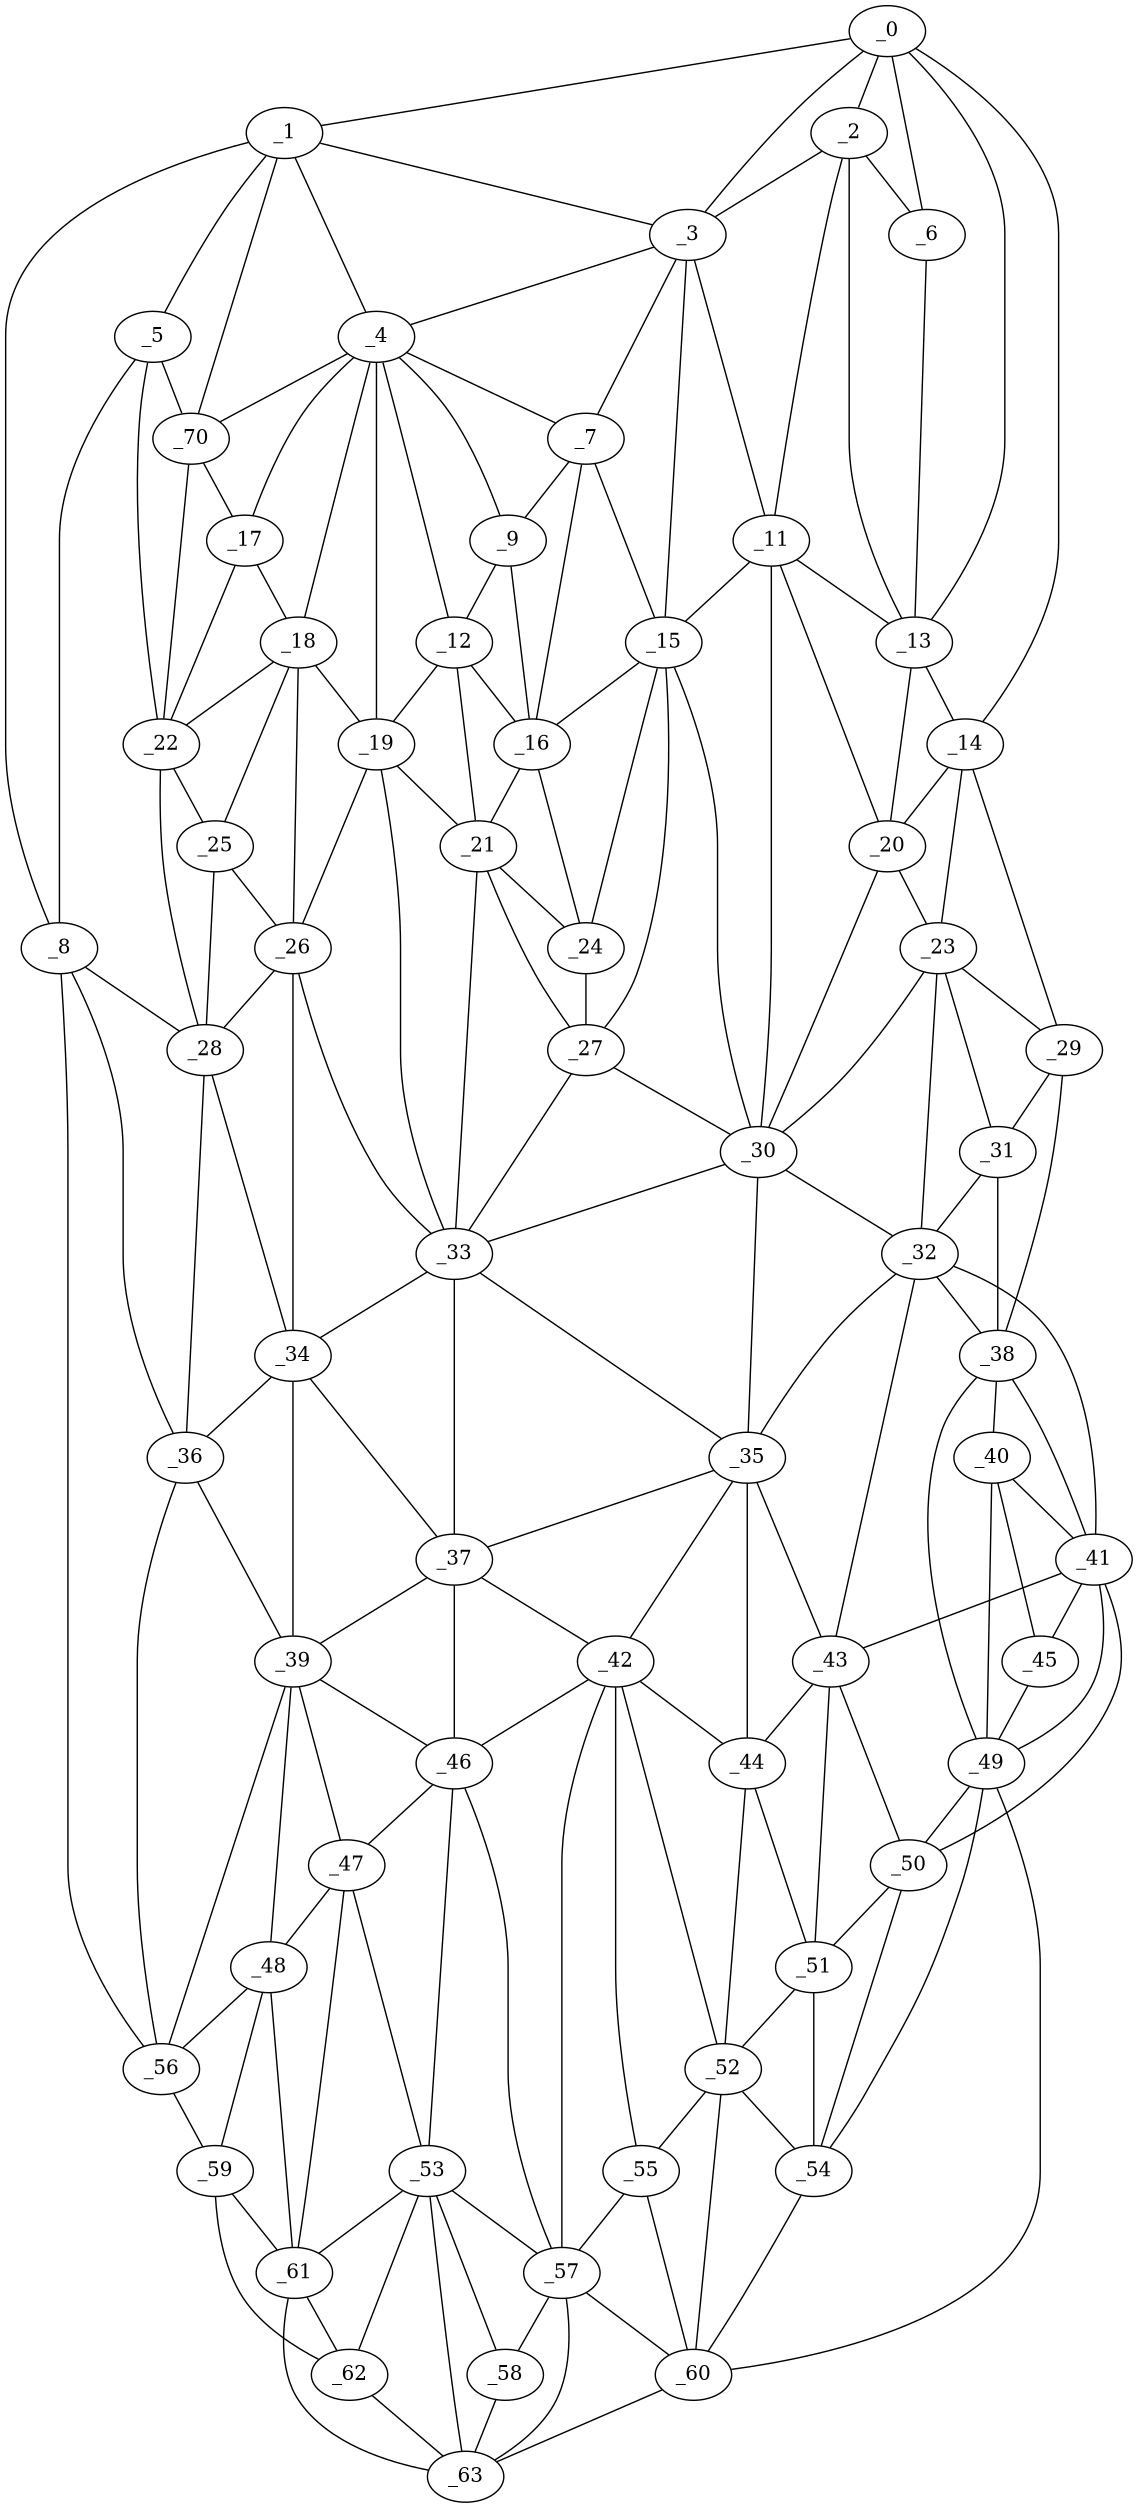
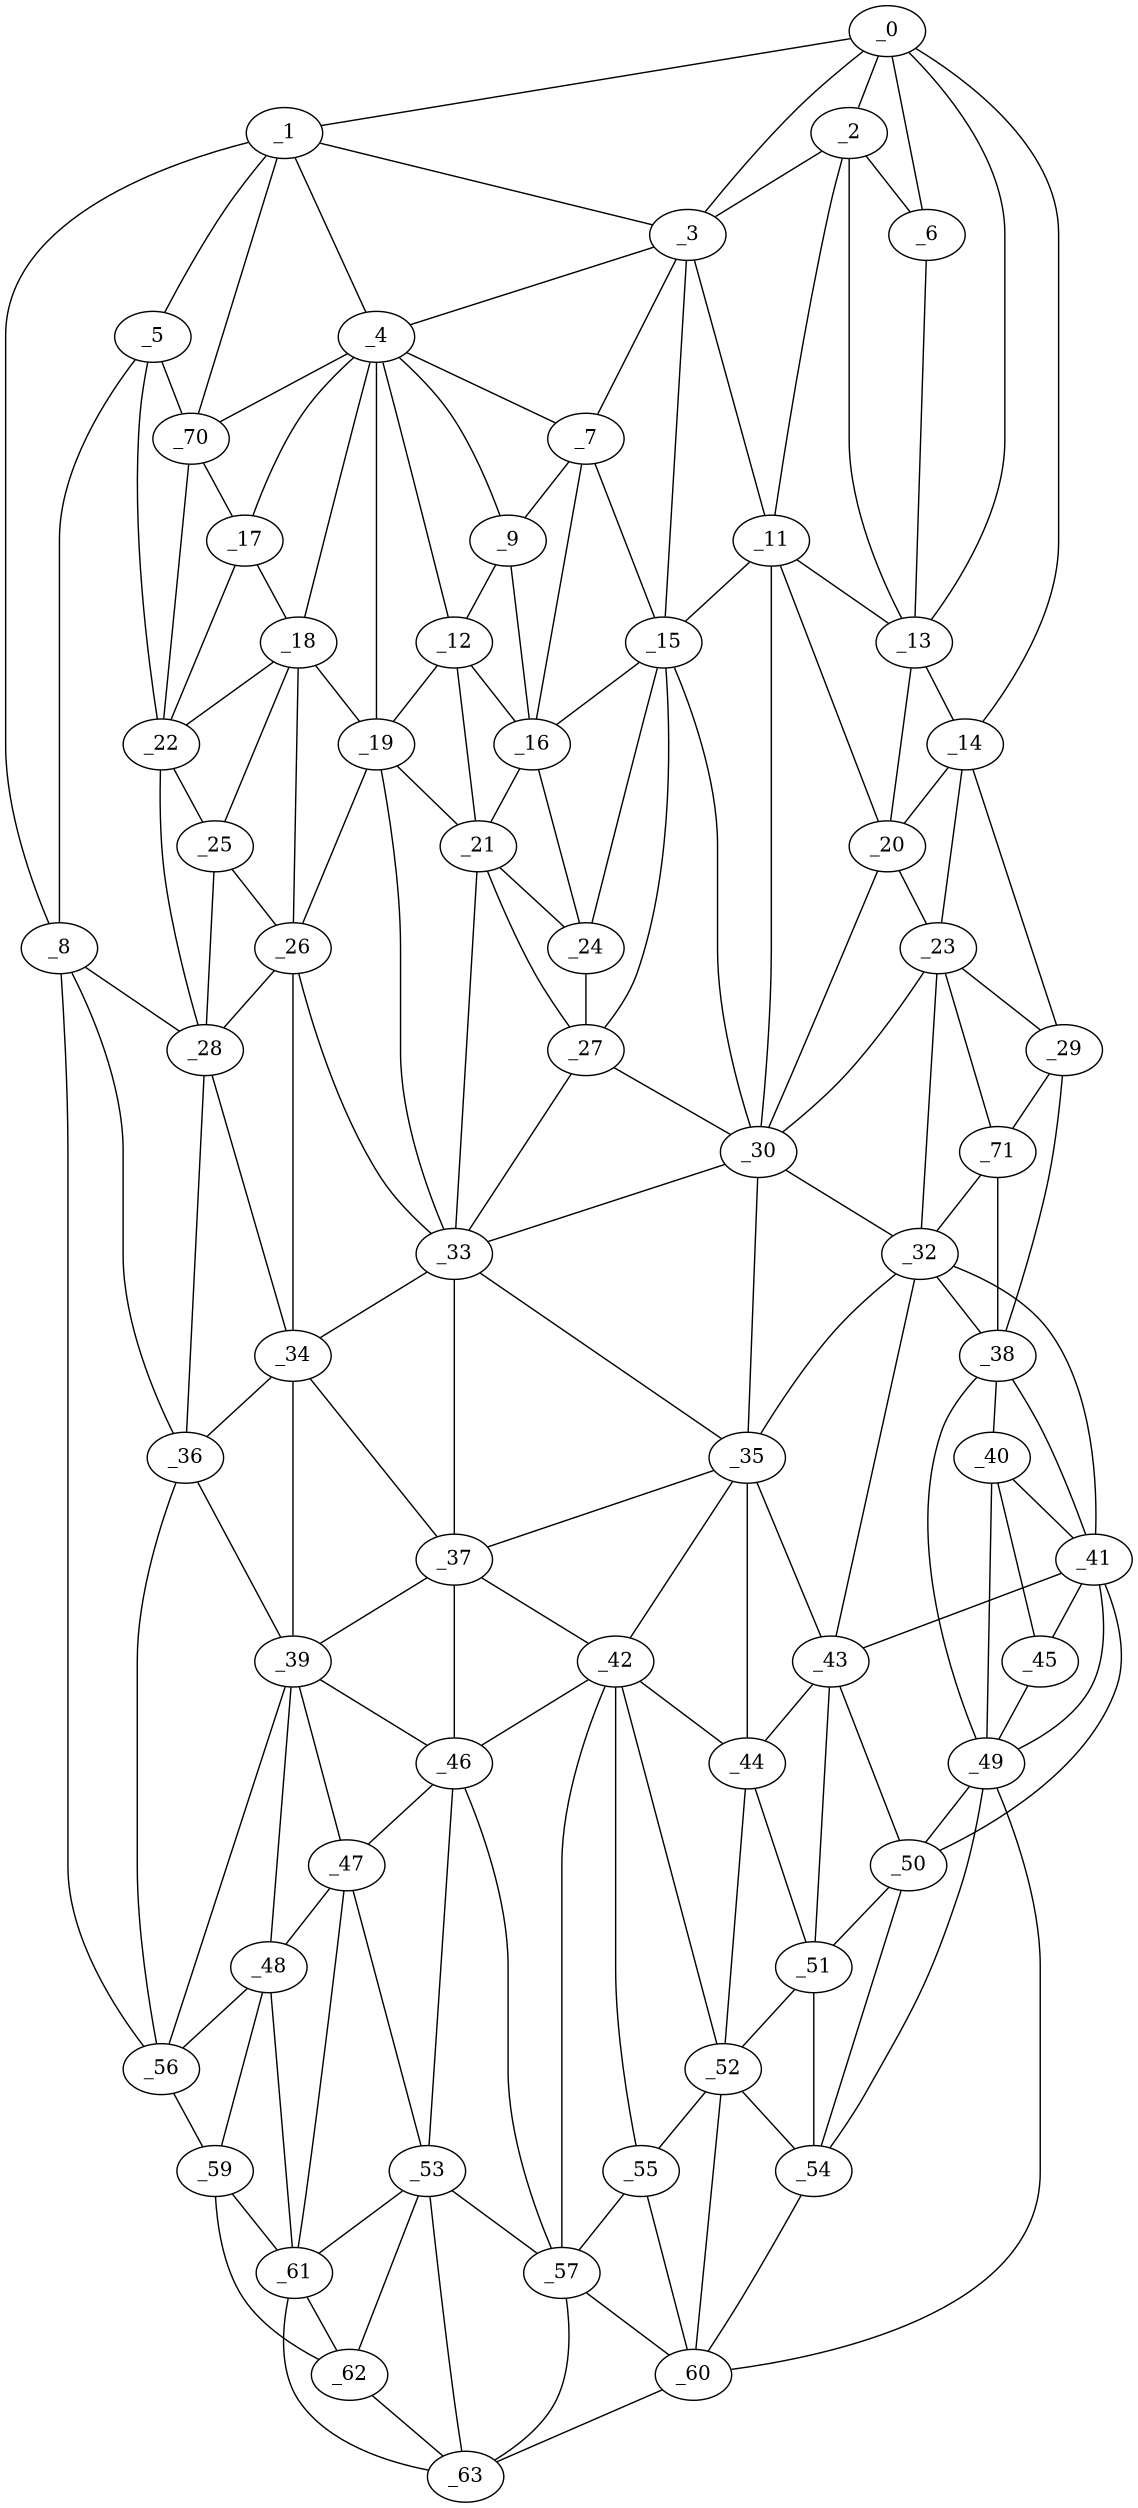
(998, 1152) -> (998, 1152)
(505, 2375) -> none
